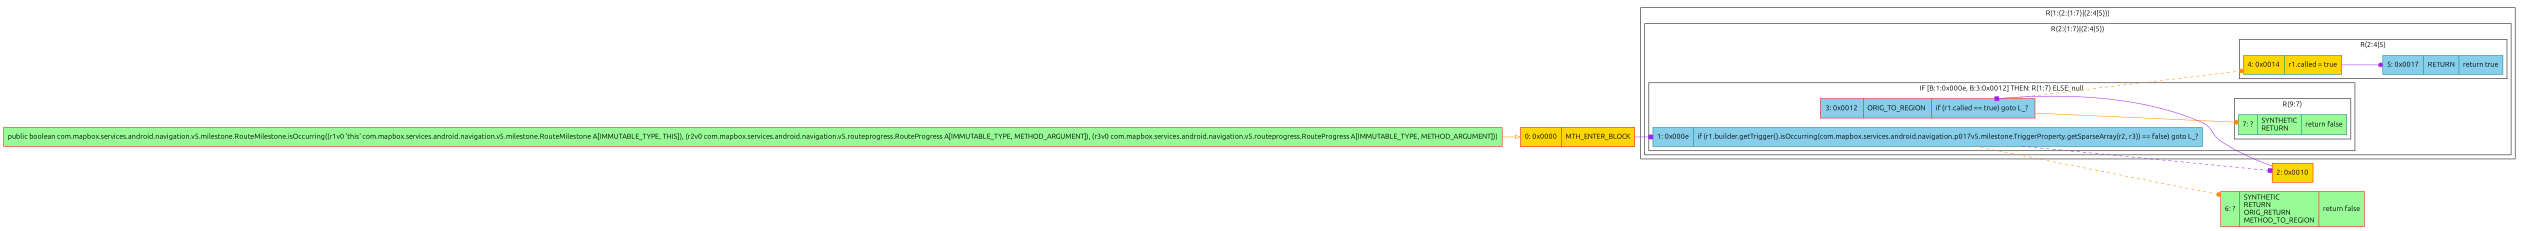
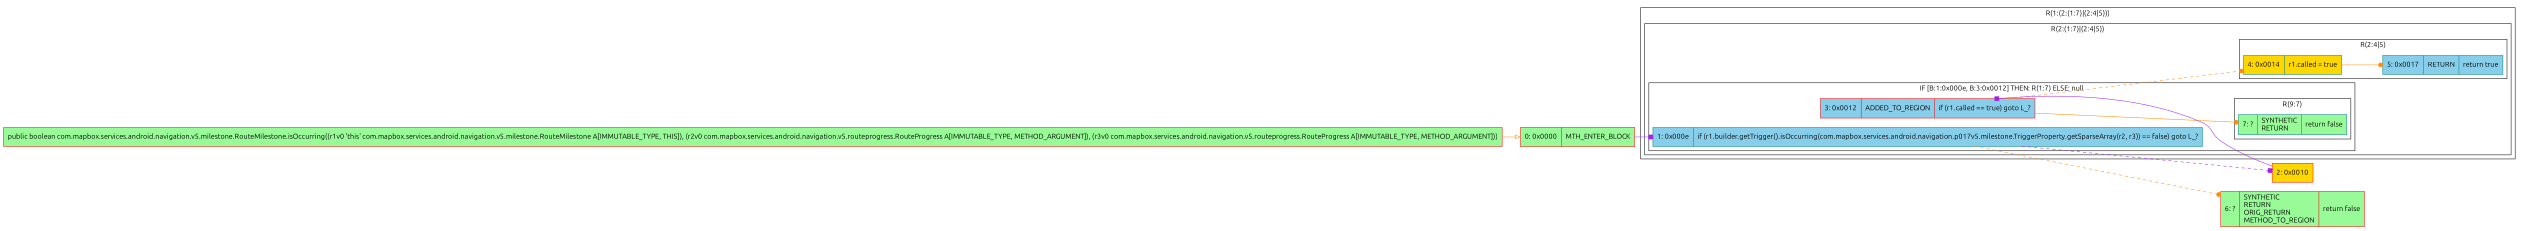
(2360, 65) -> (2360, 65)
(1896, 108) -> (1898, 108)
(1578, 137) -> (1578, 137)
